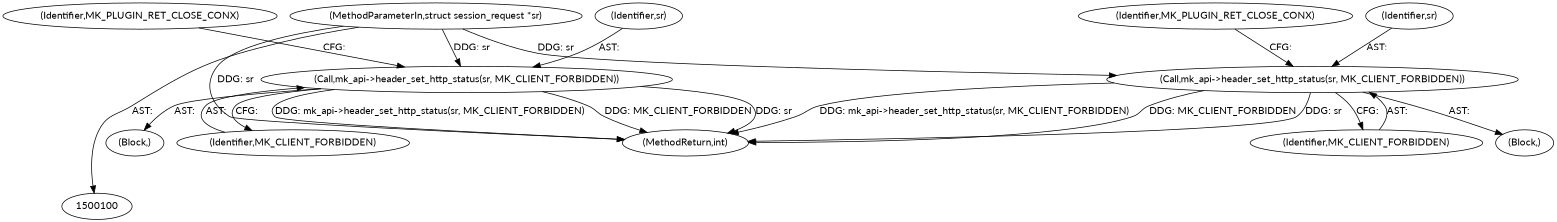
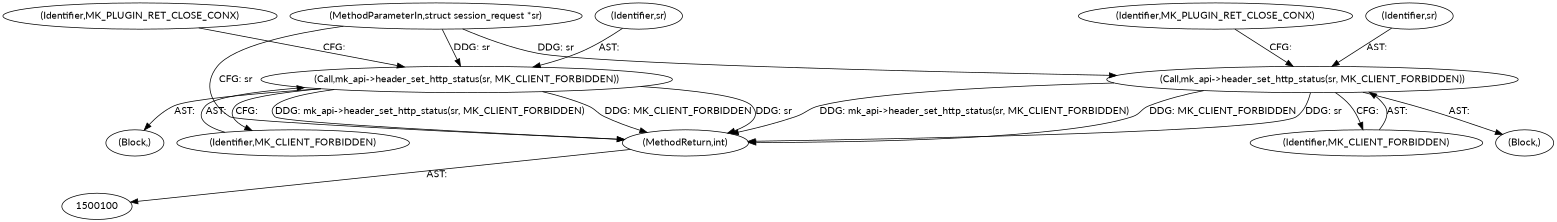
(194, 70) -> (384, 175)
(236, 79) -> (236, 79)
